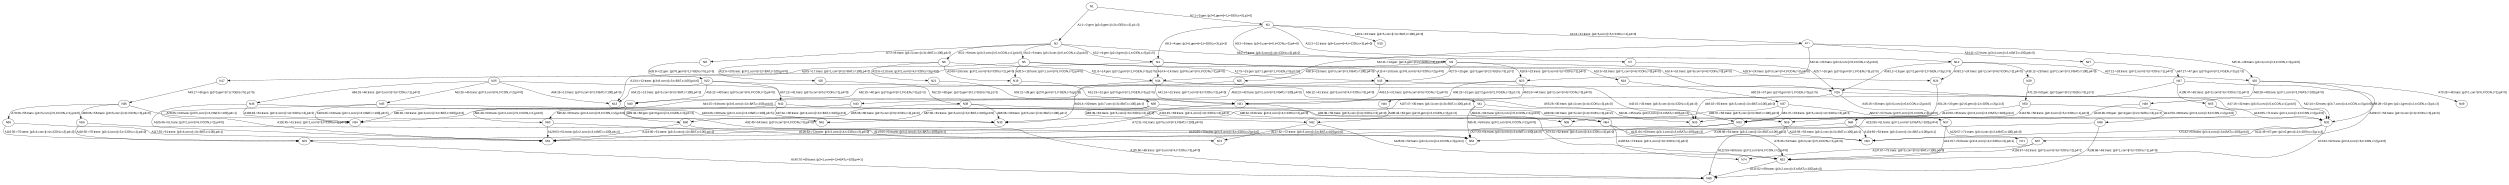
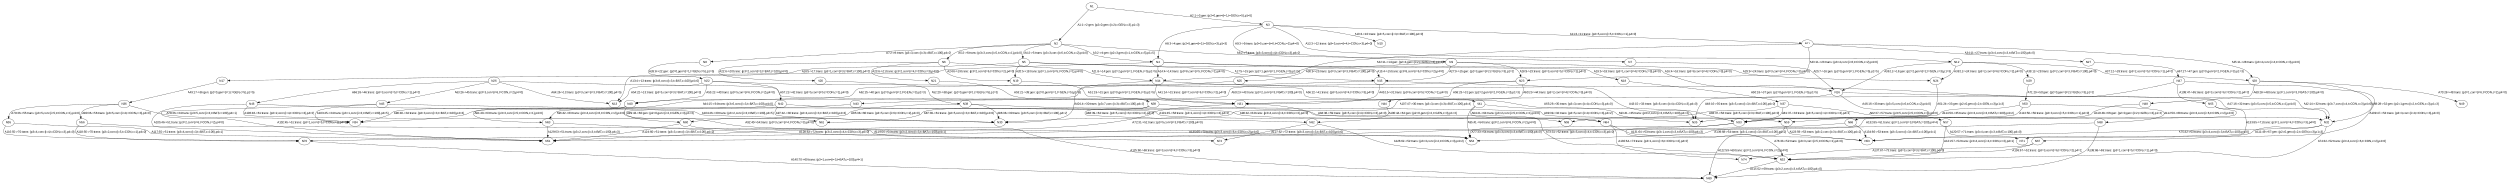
(2259, 116) -> (2222, 135)
